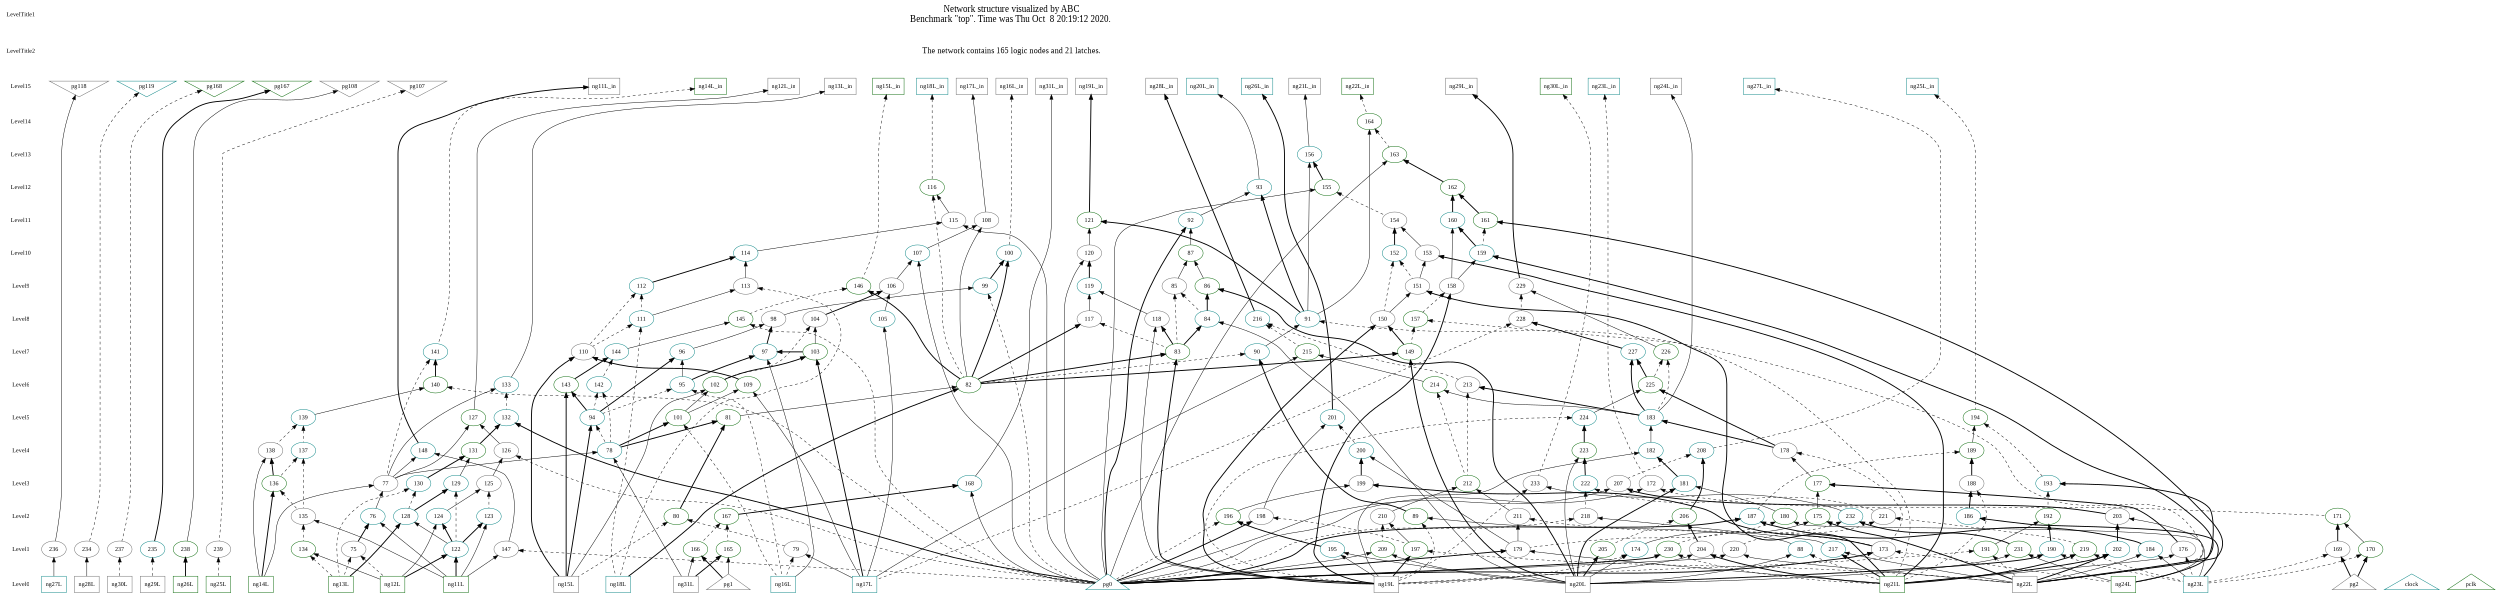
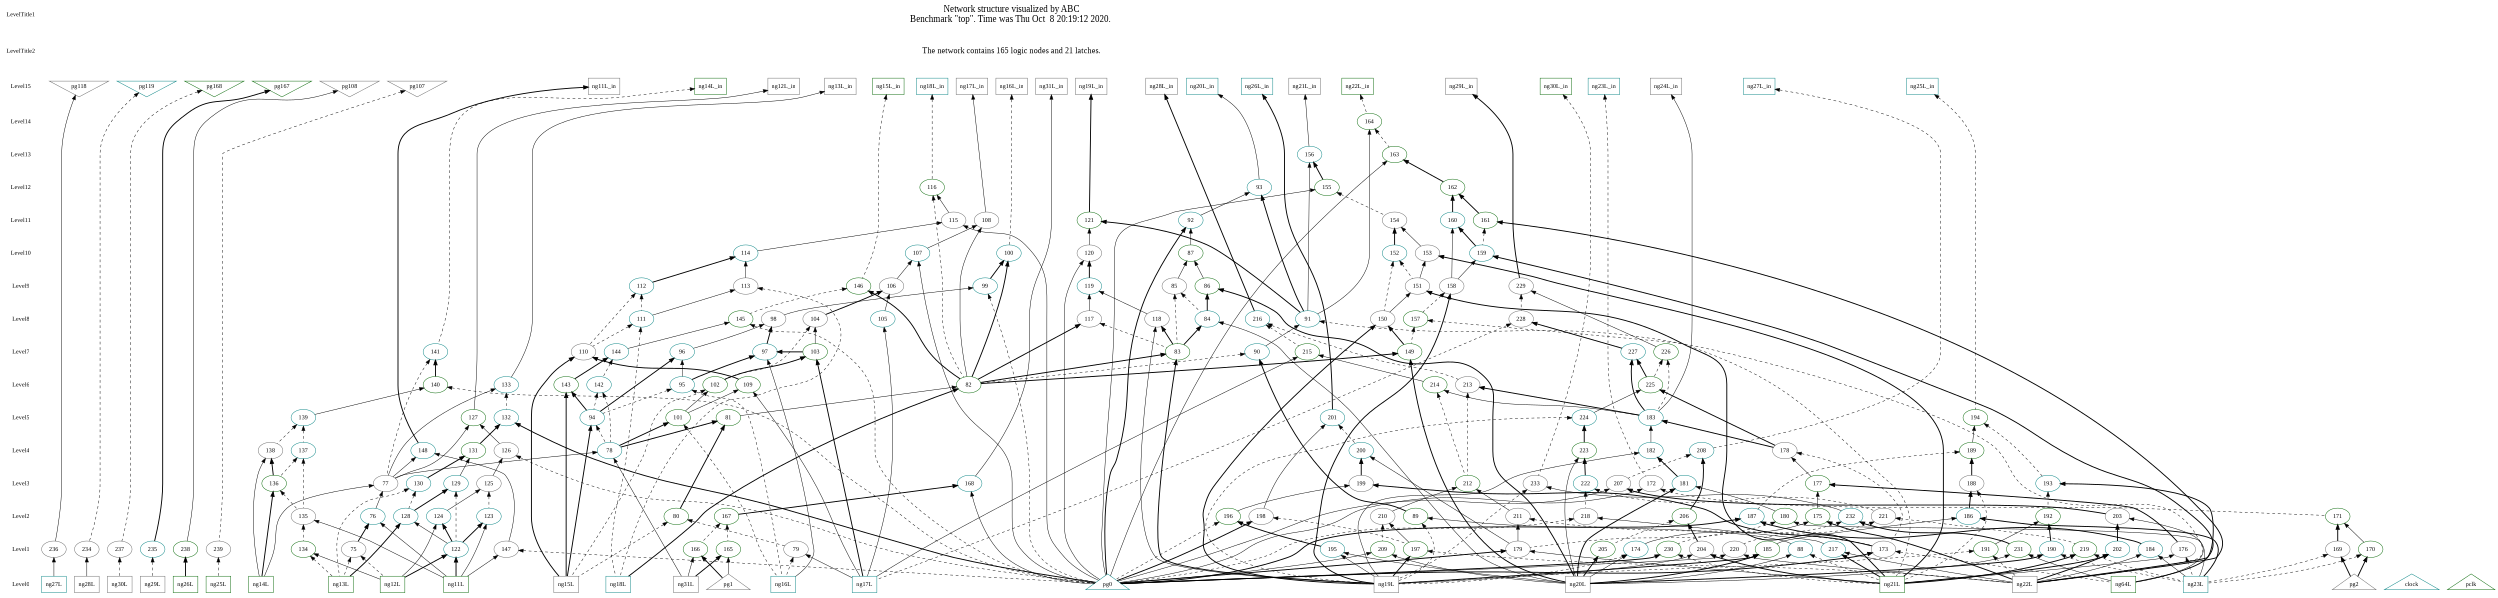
(633, 476) -> (633, 476)
none -> (1767, 549)
(2123, 584) -> (2123, 584)
